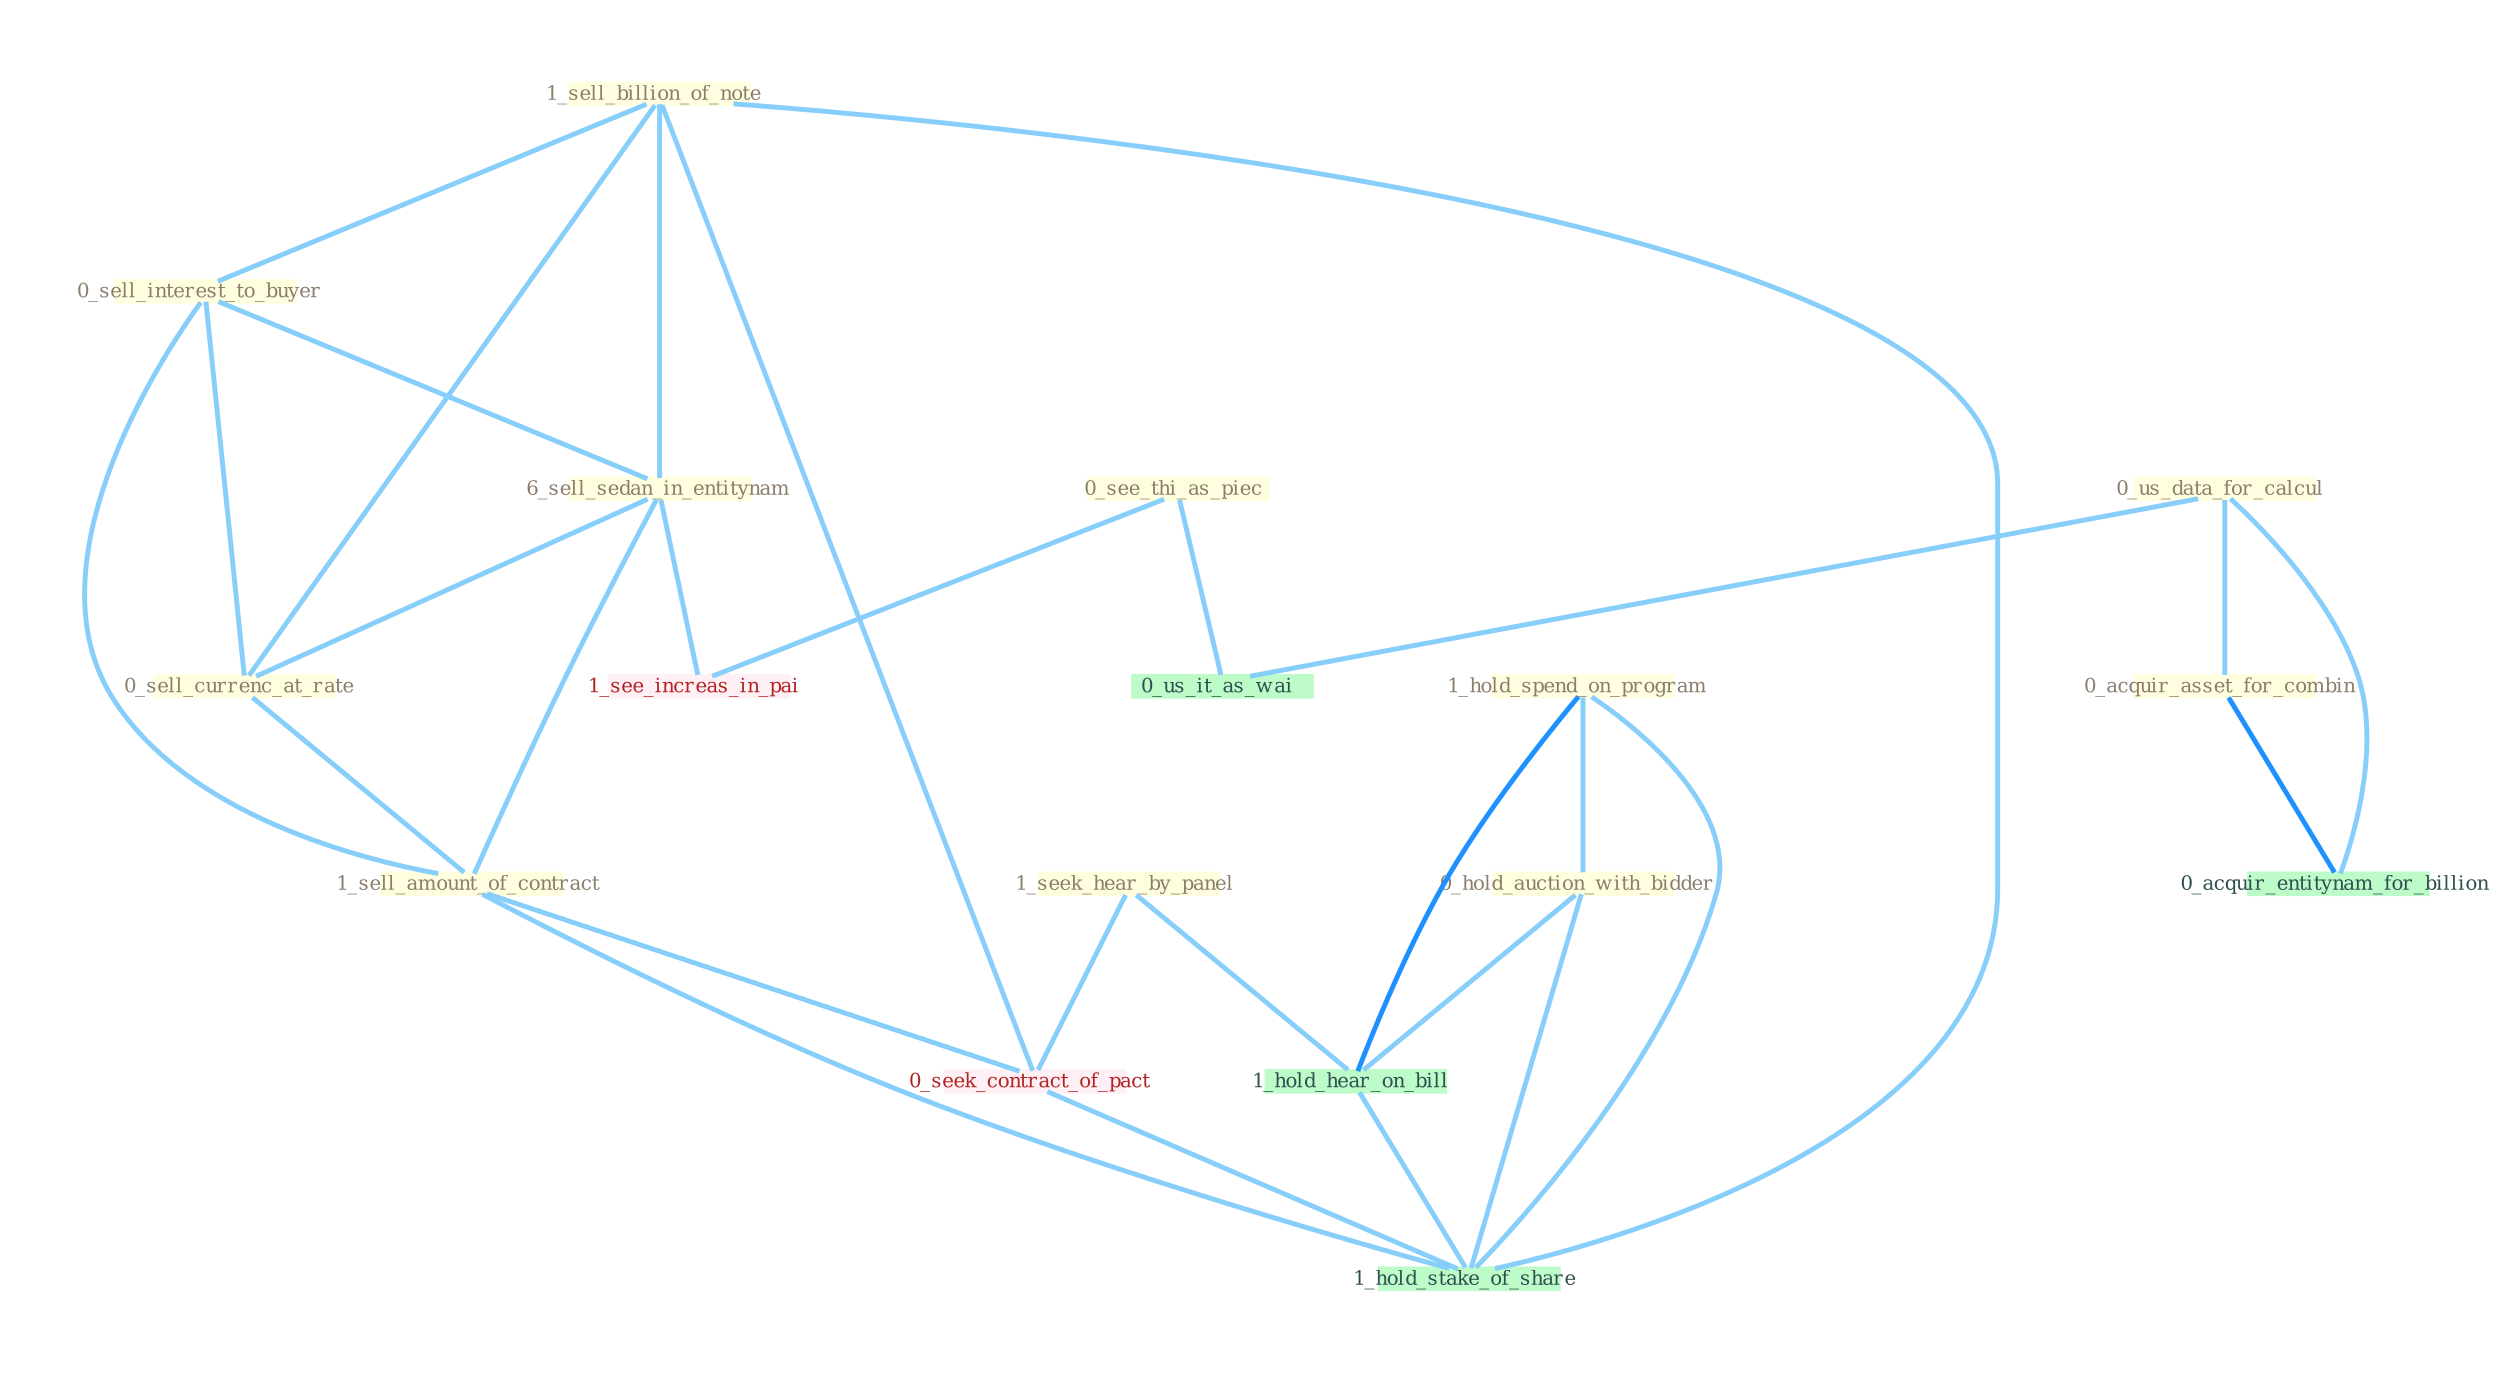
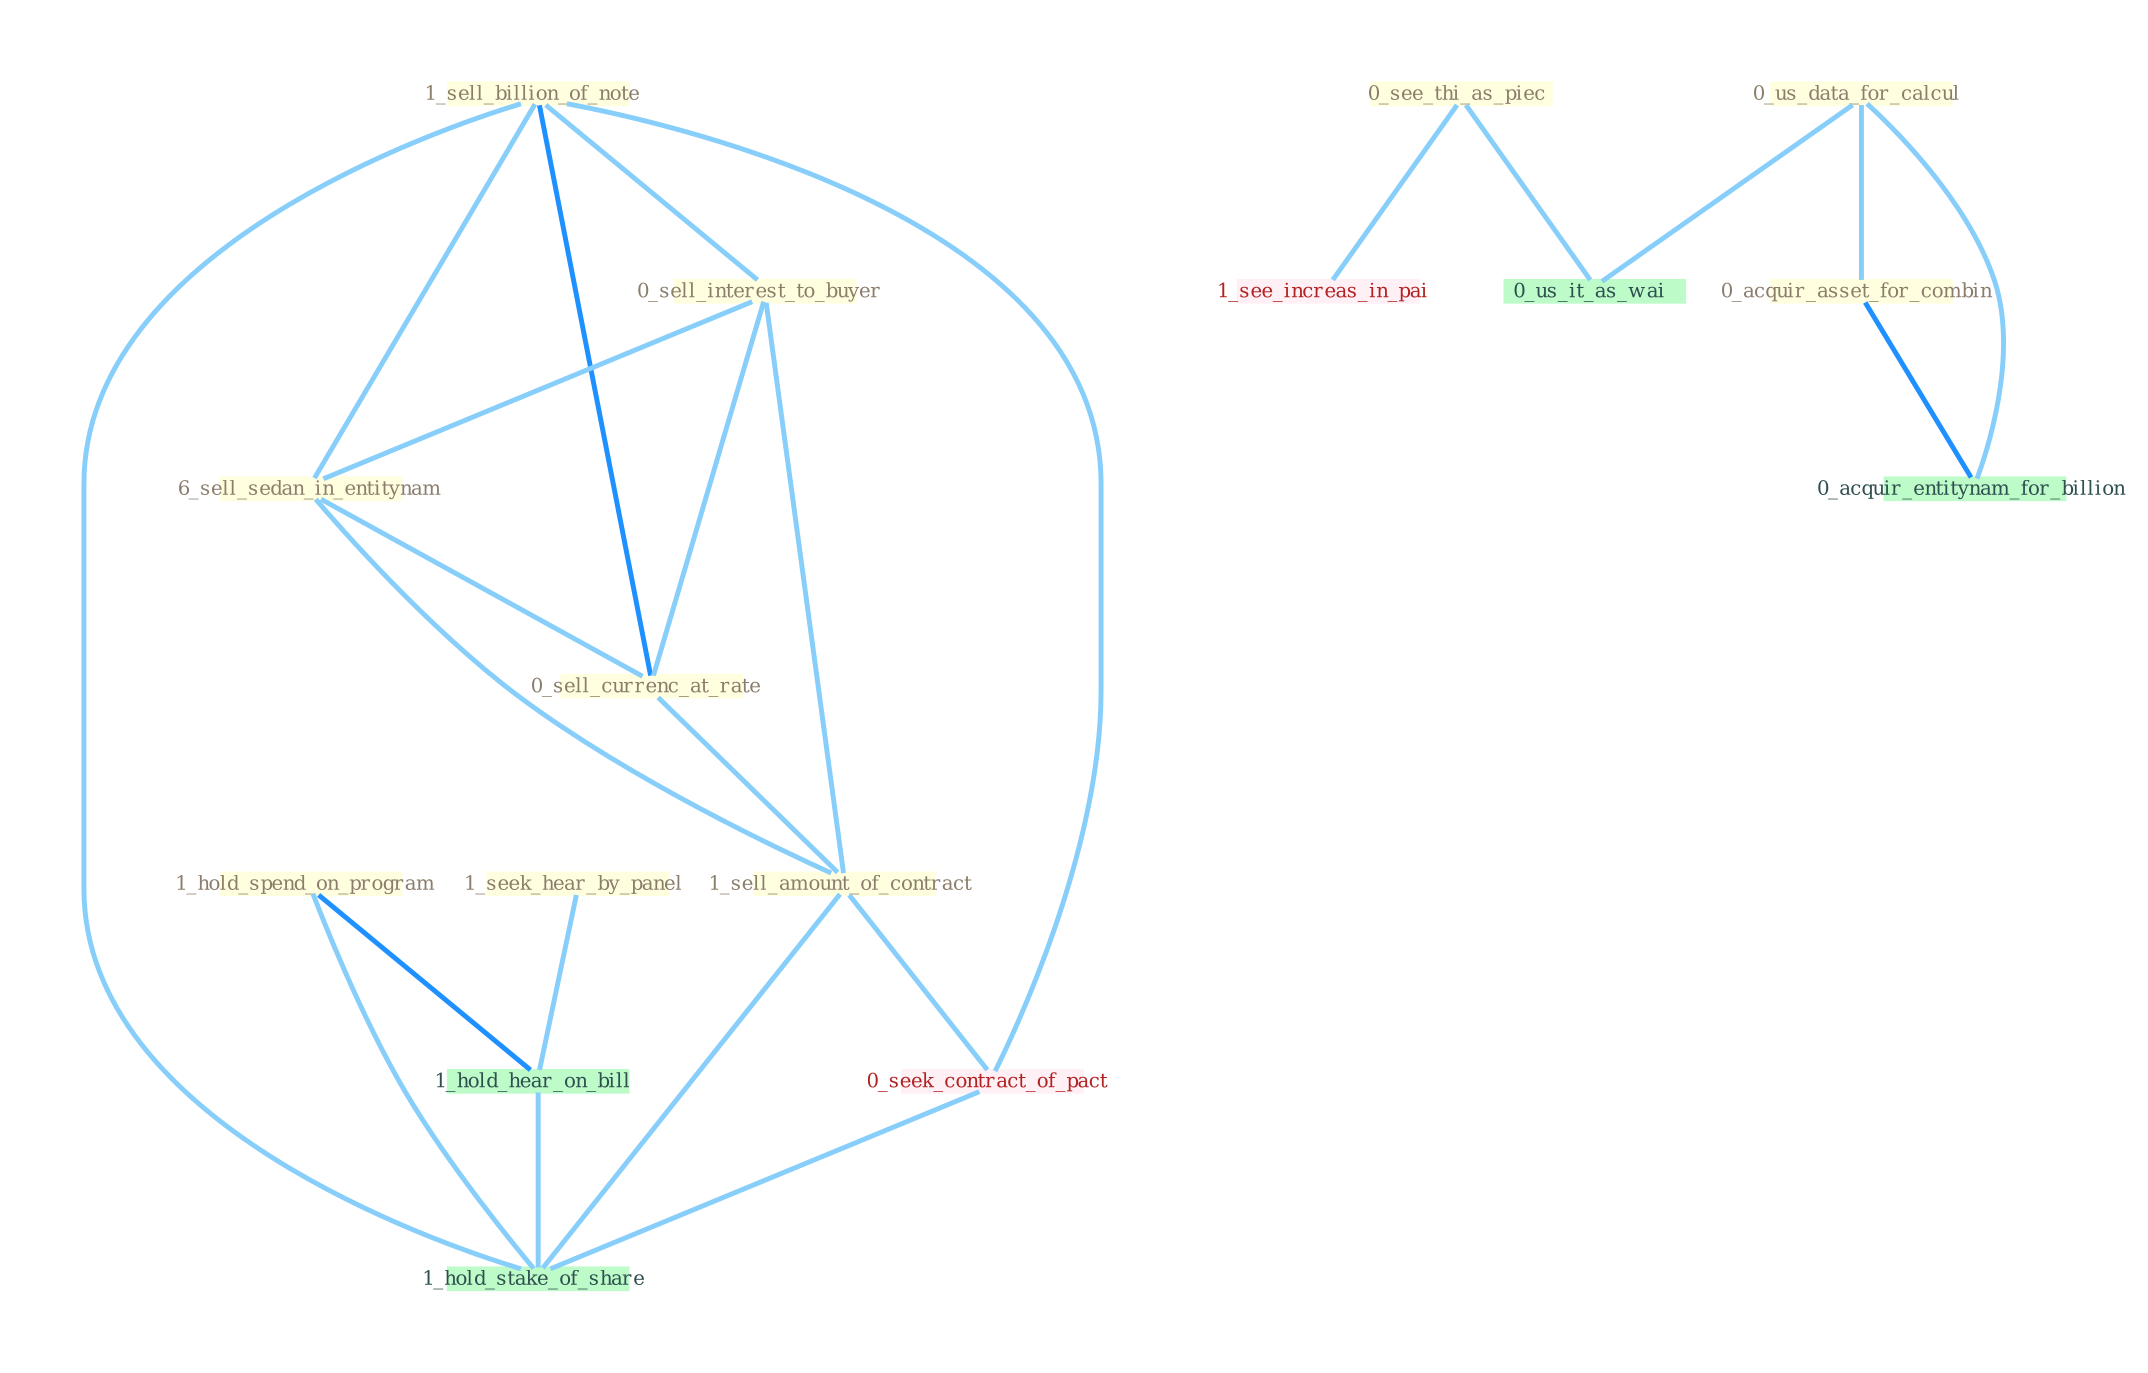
(472, 362) -> (598, 405)
(679, 587) -> none
(1583, 884) -> none
(1082, 982) -> none
